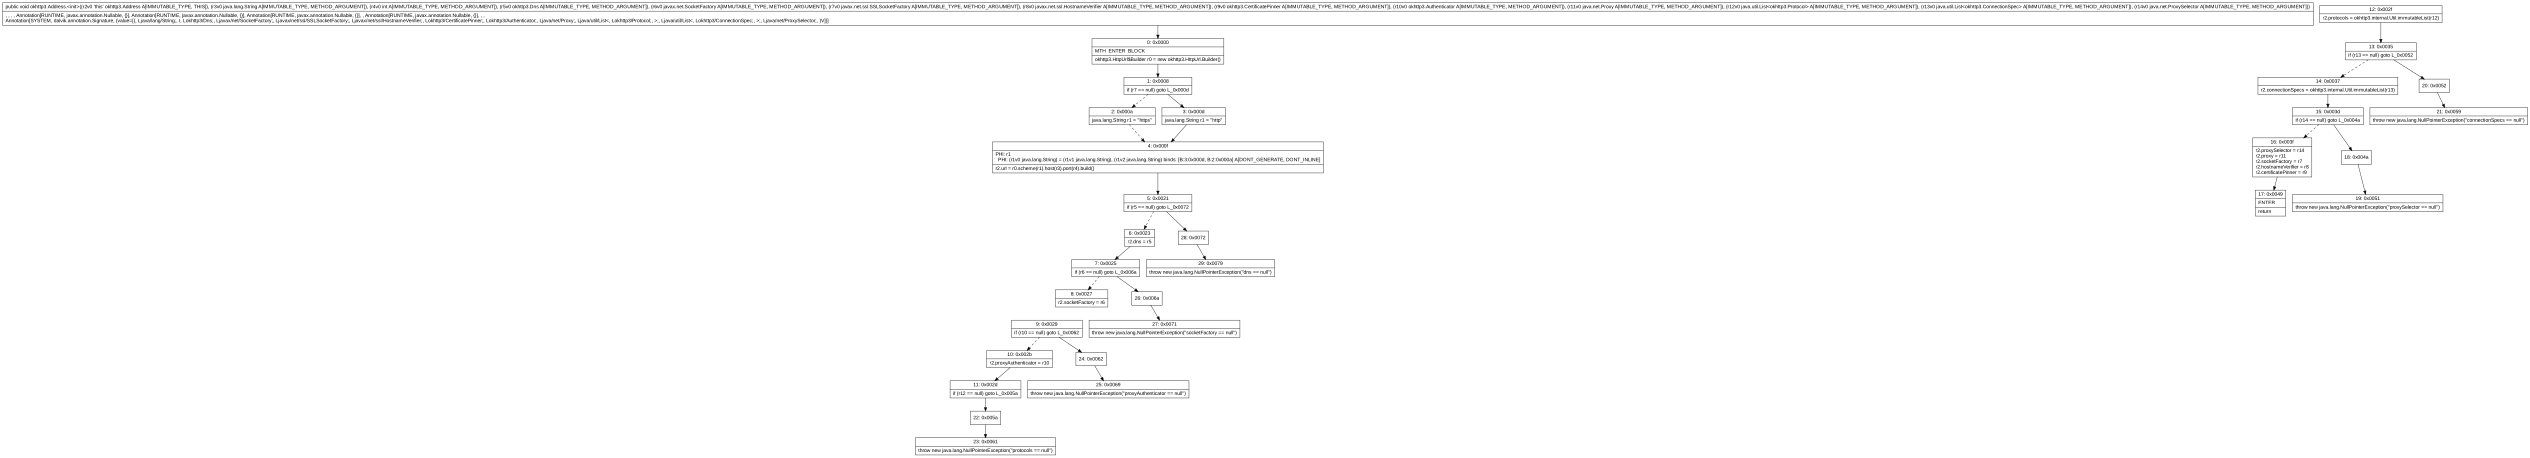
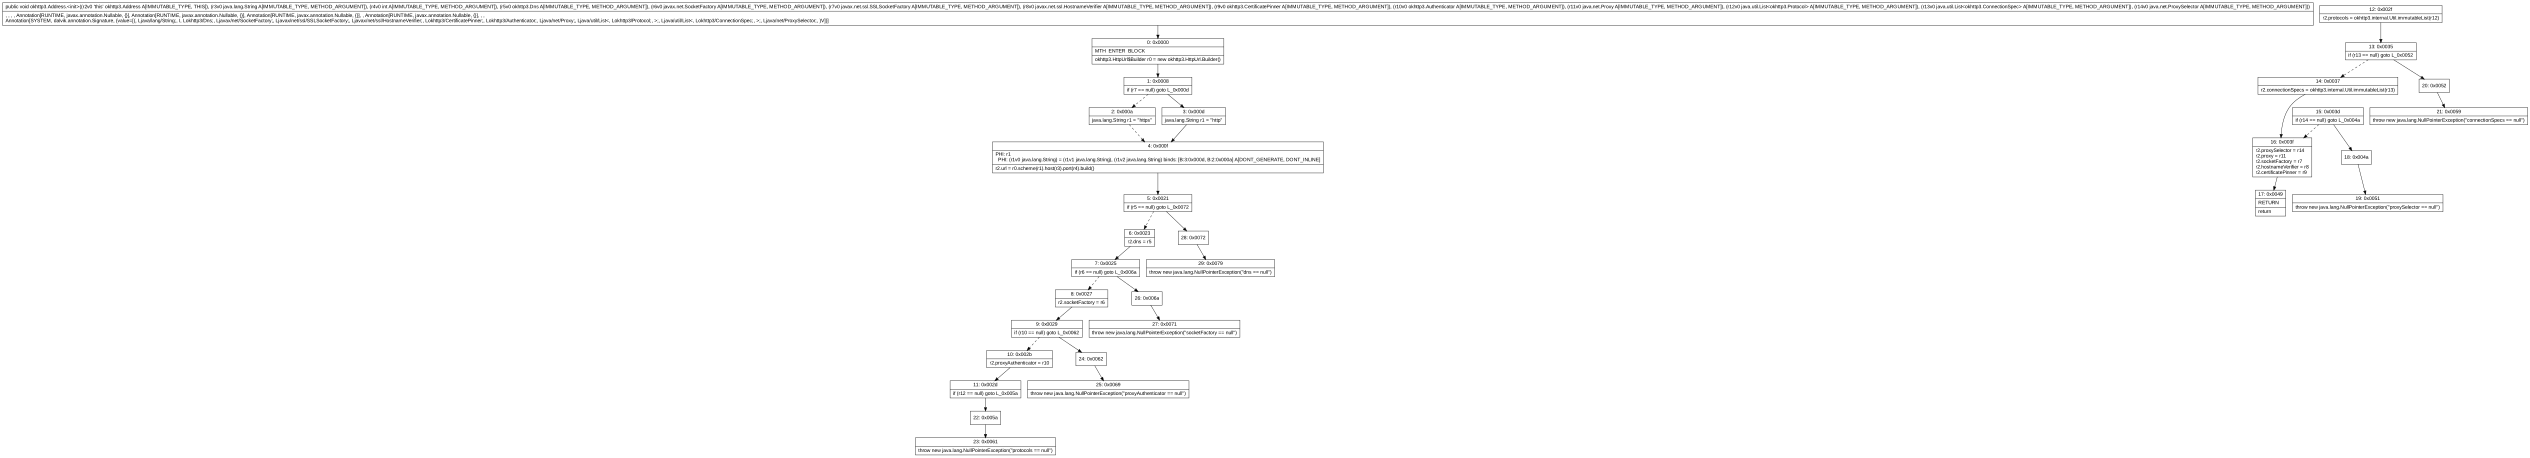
(2328, 99) -> (2287, 111)
(2267, 203) -> (2269, 203)
none -> (1066, 312)
